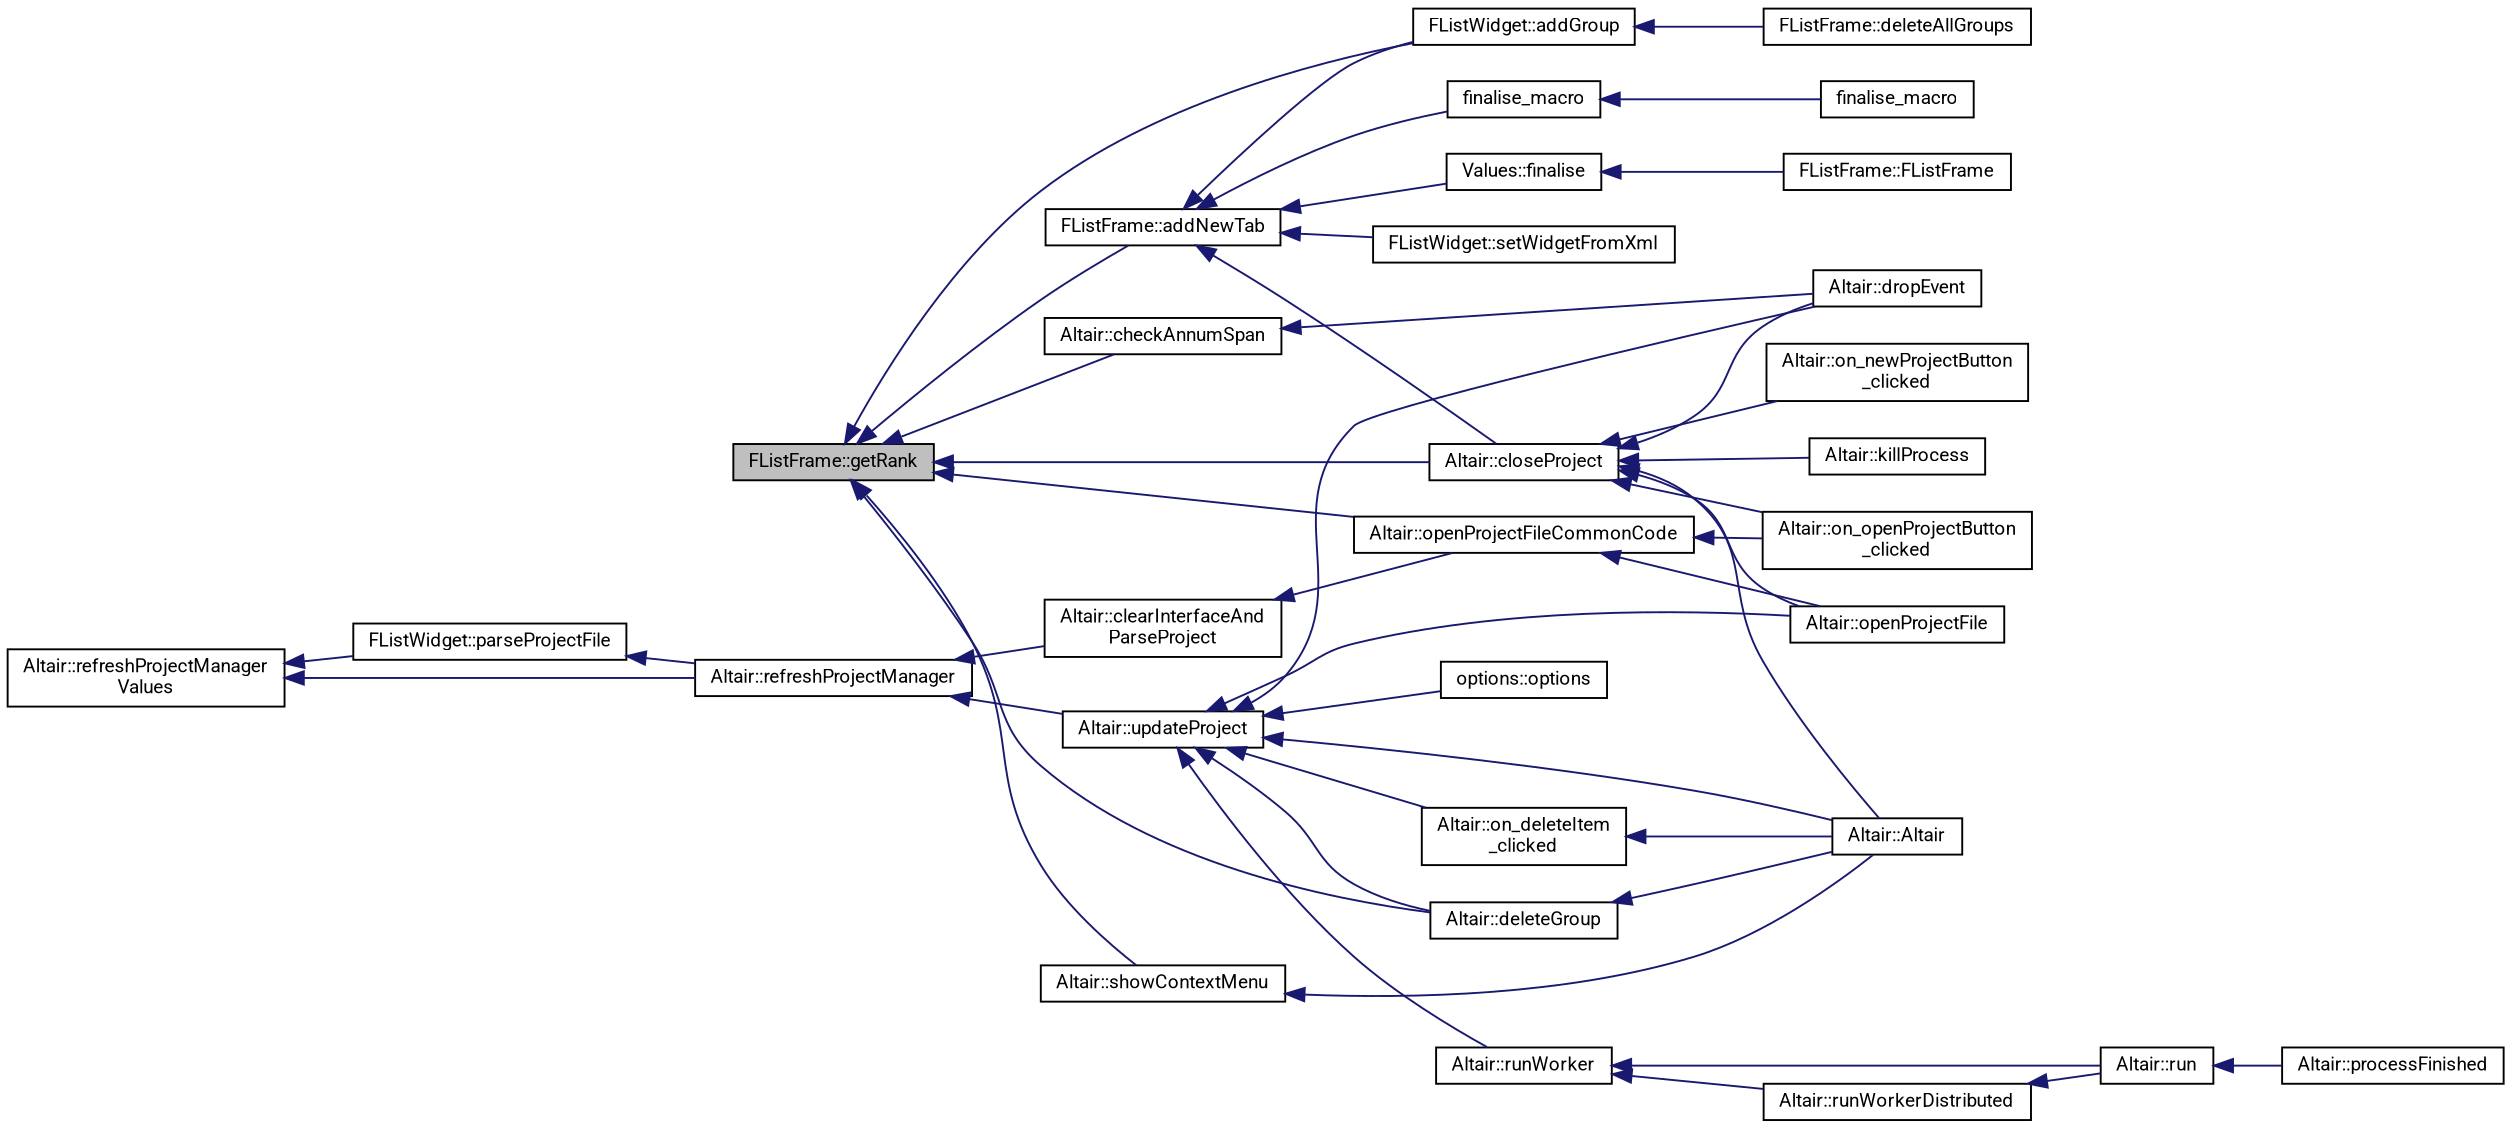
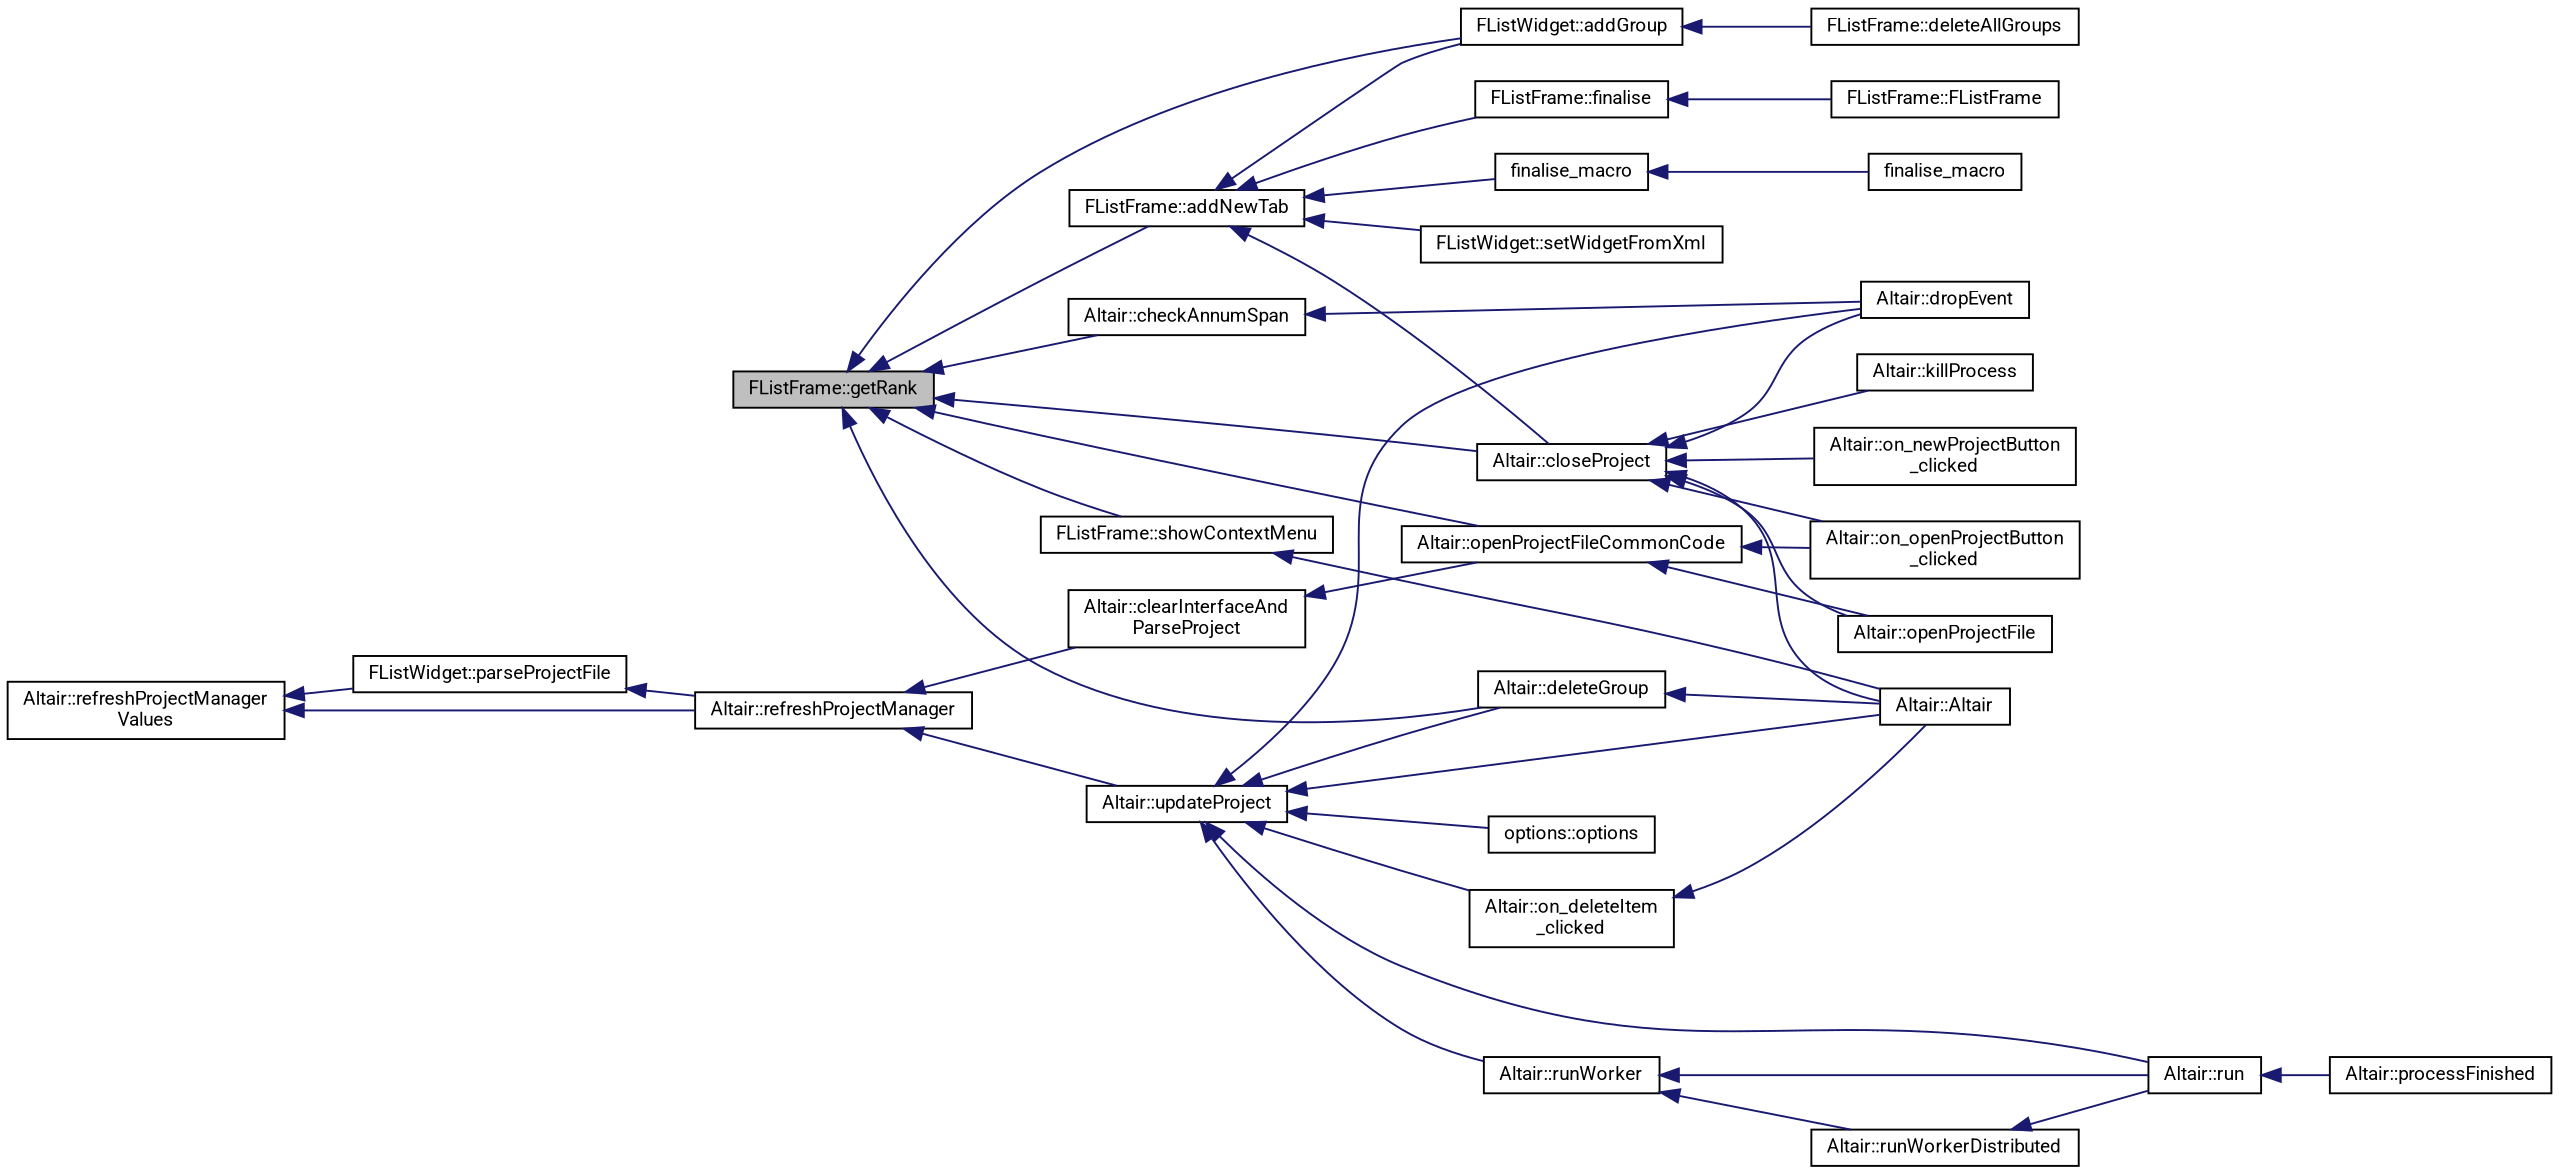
(1524, 172) -> (1572, 99)
(1500, 620) -> (1659, 1029)
(1163, 984) -> (1187, 535)
